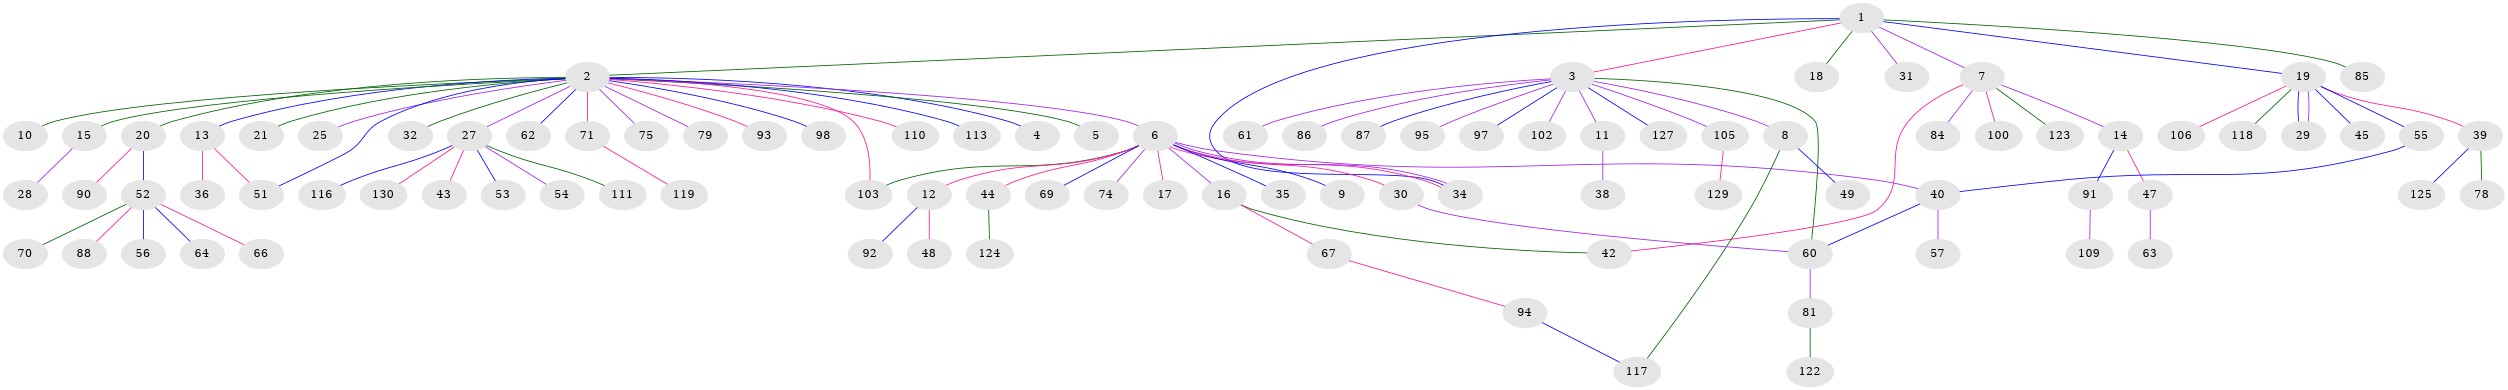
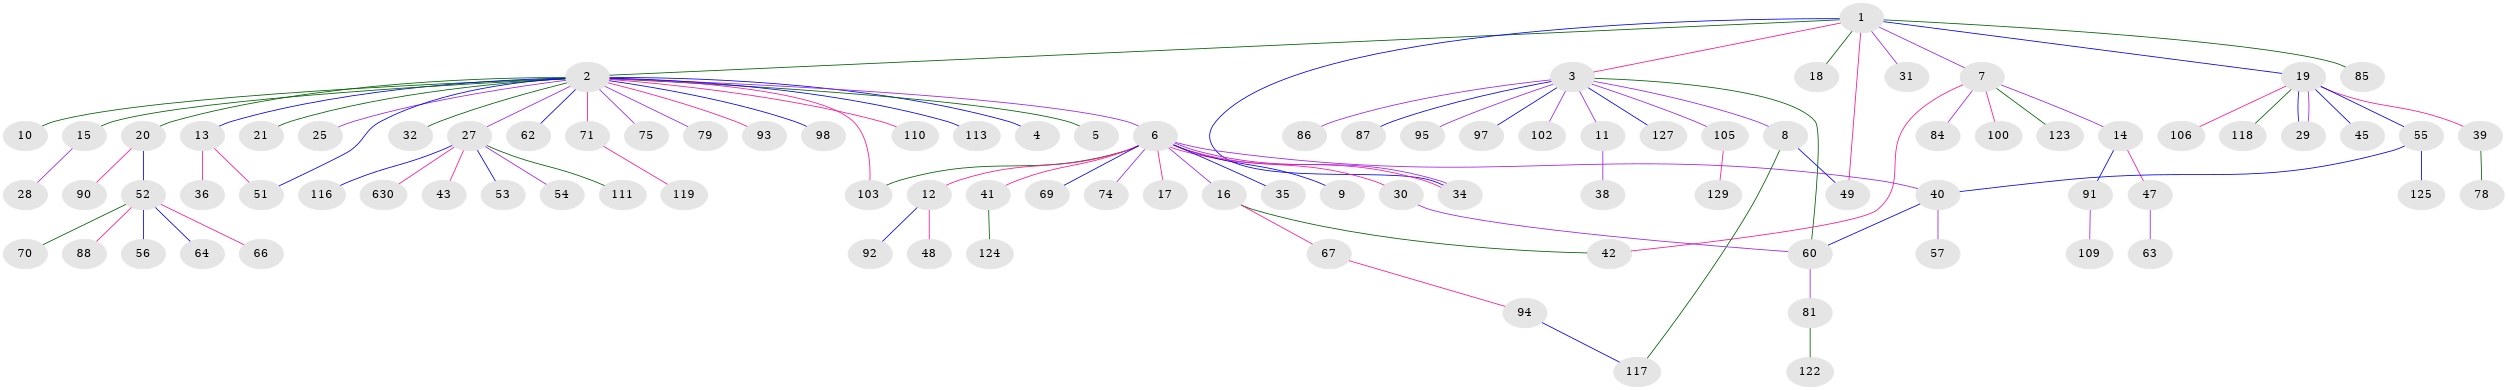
none -> (1855, 106)
(1246, 136) -> none
(2451, 165) -> (2421, 166)
(384, 195) -> (384, 195)
(988, 195) -> (988, 195)
